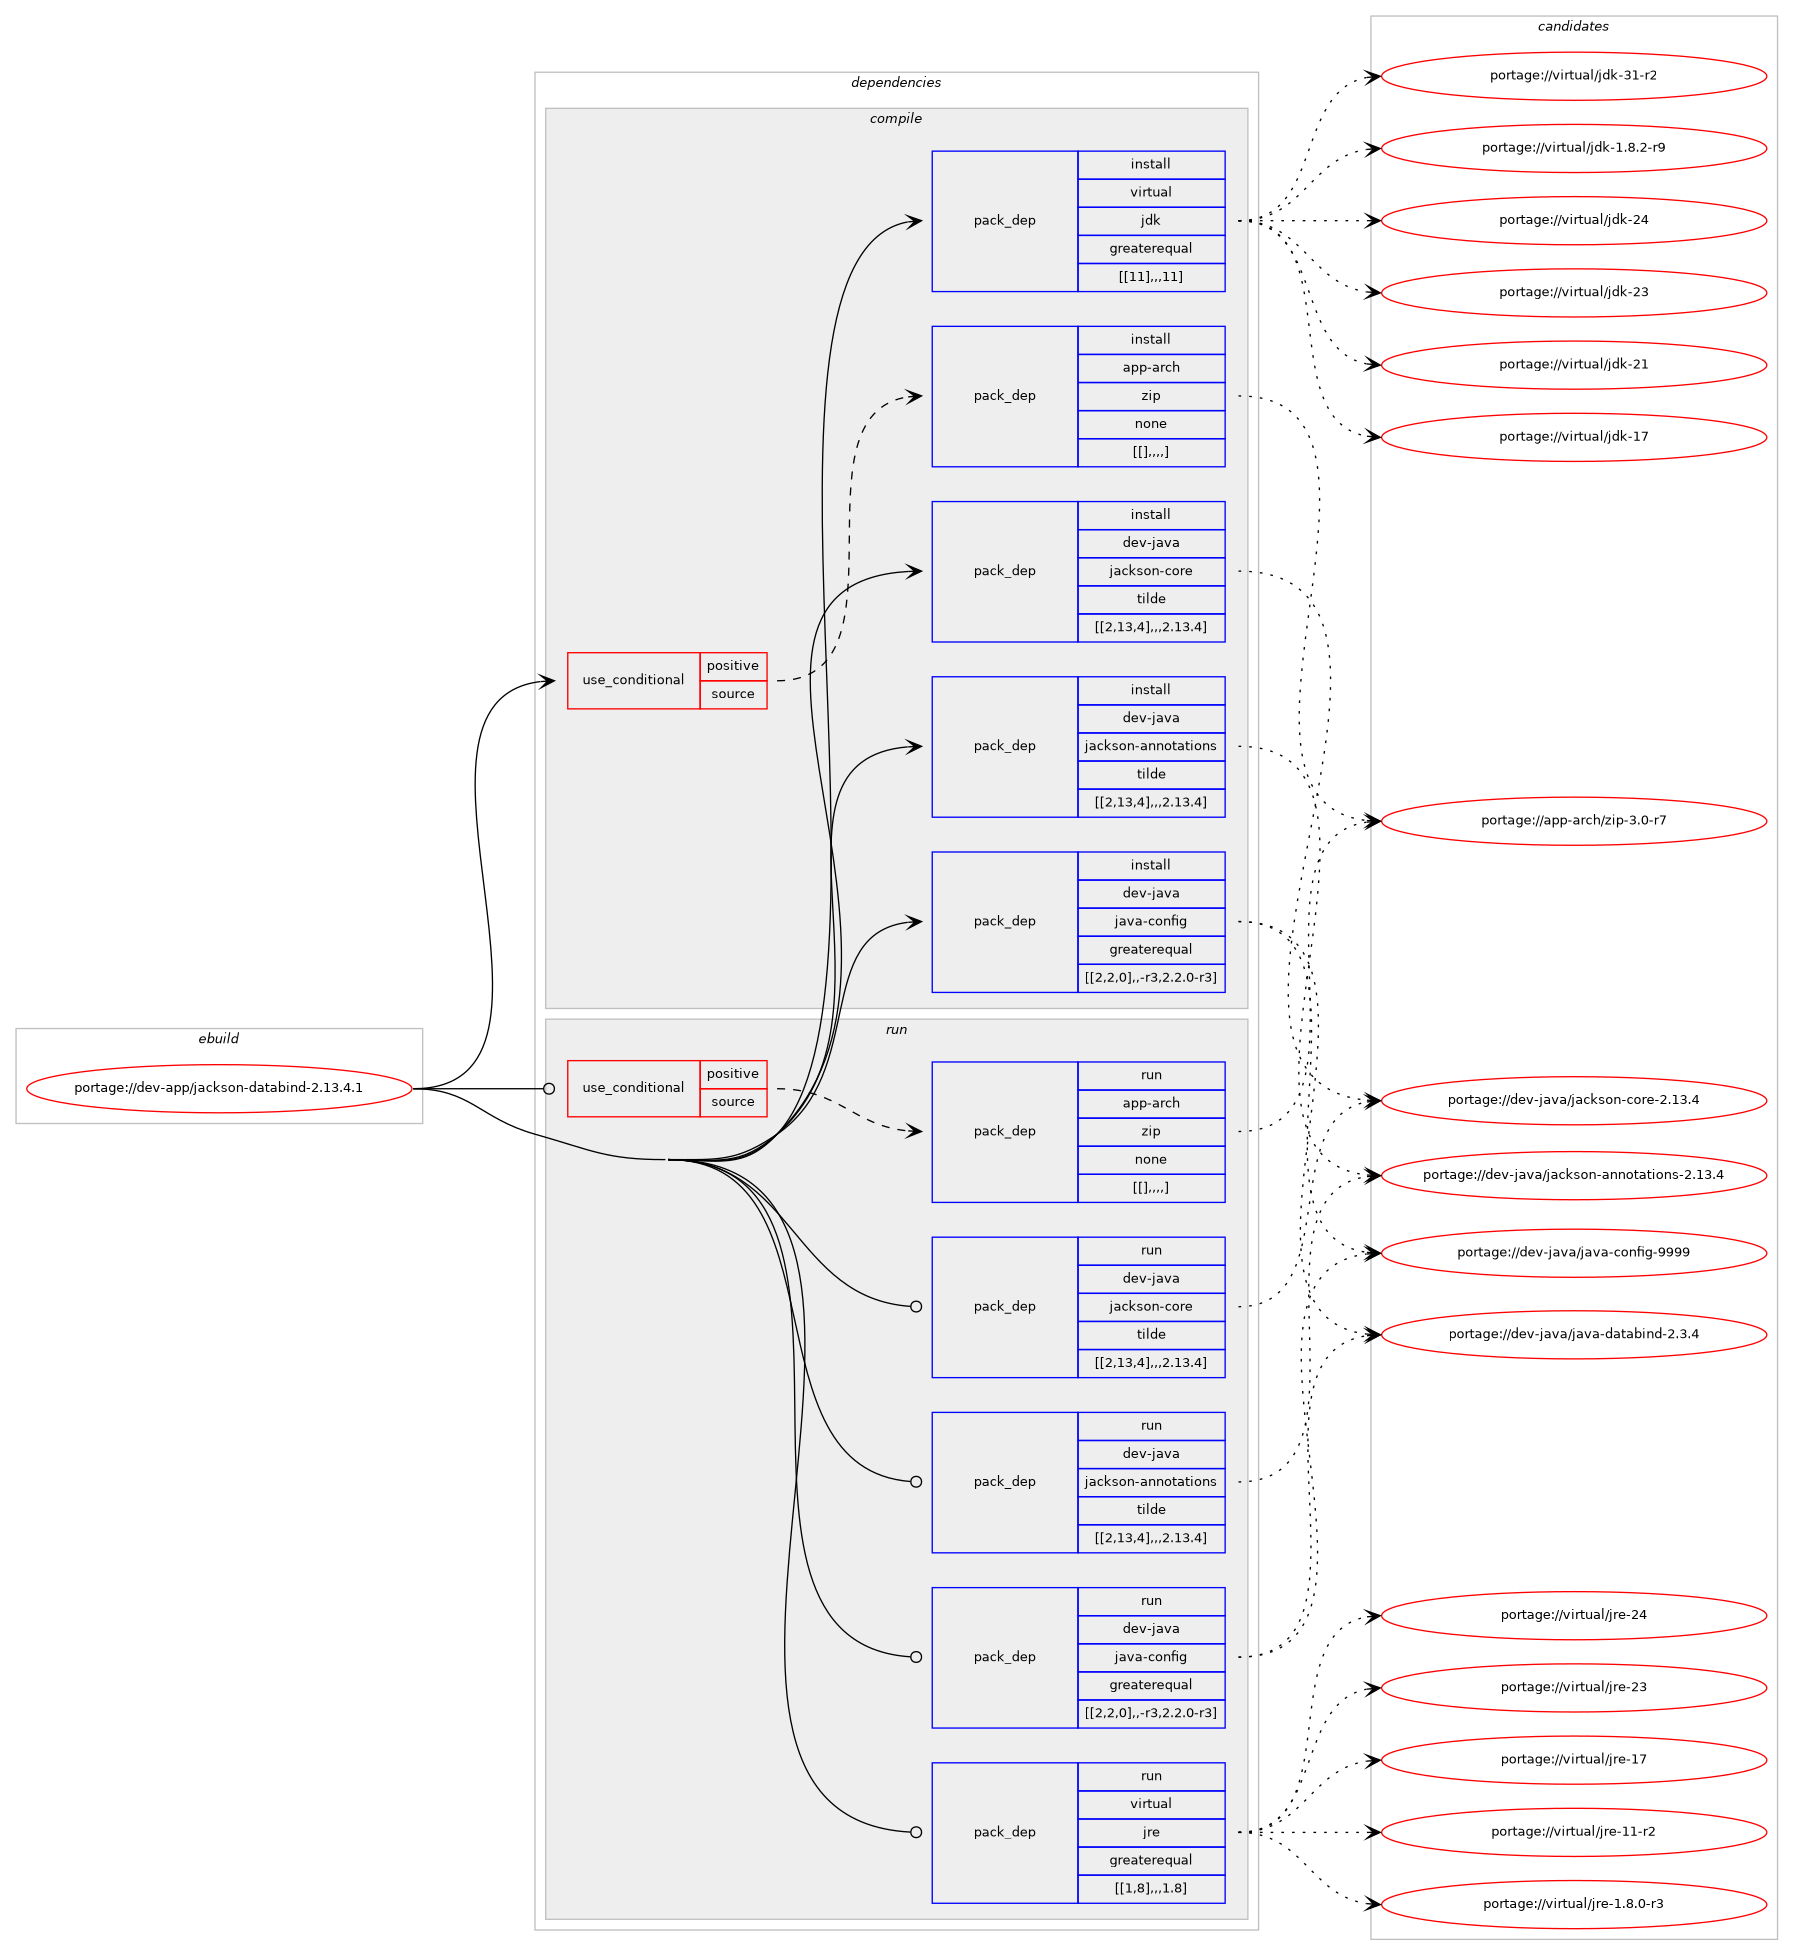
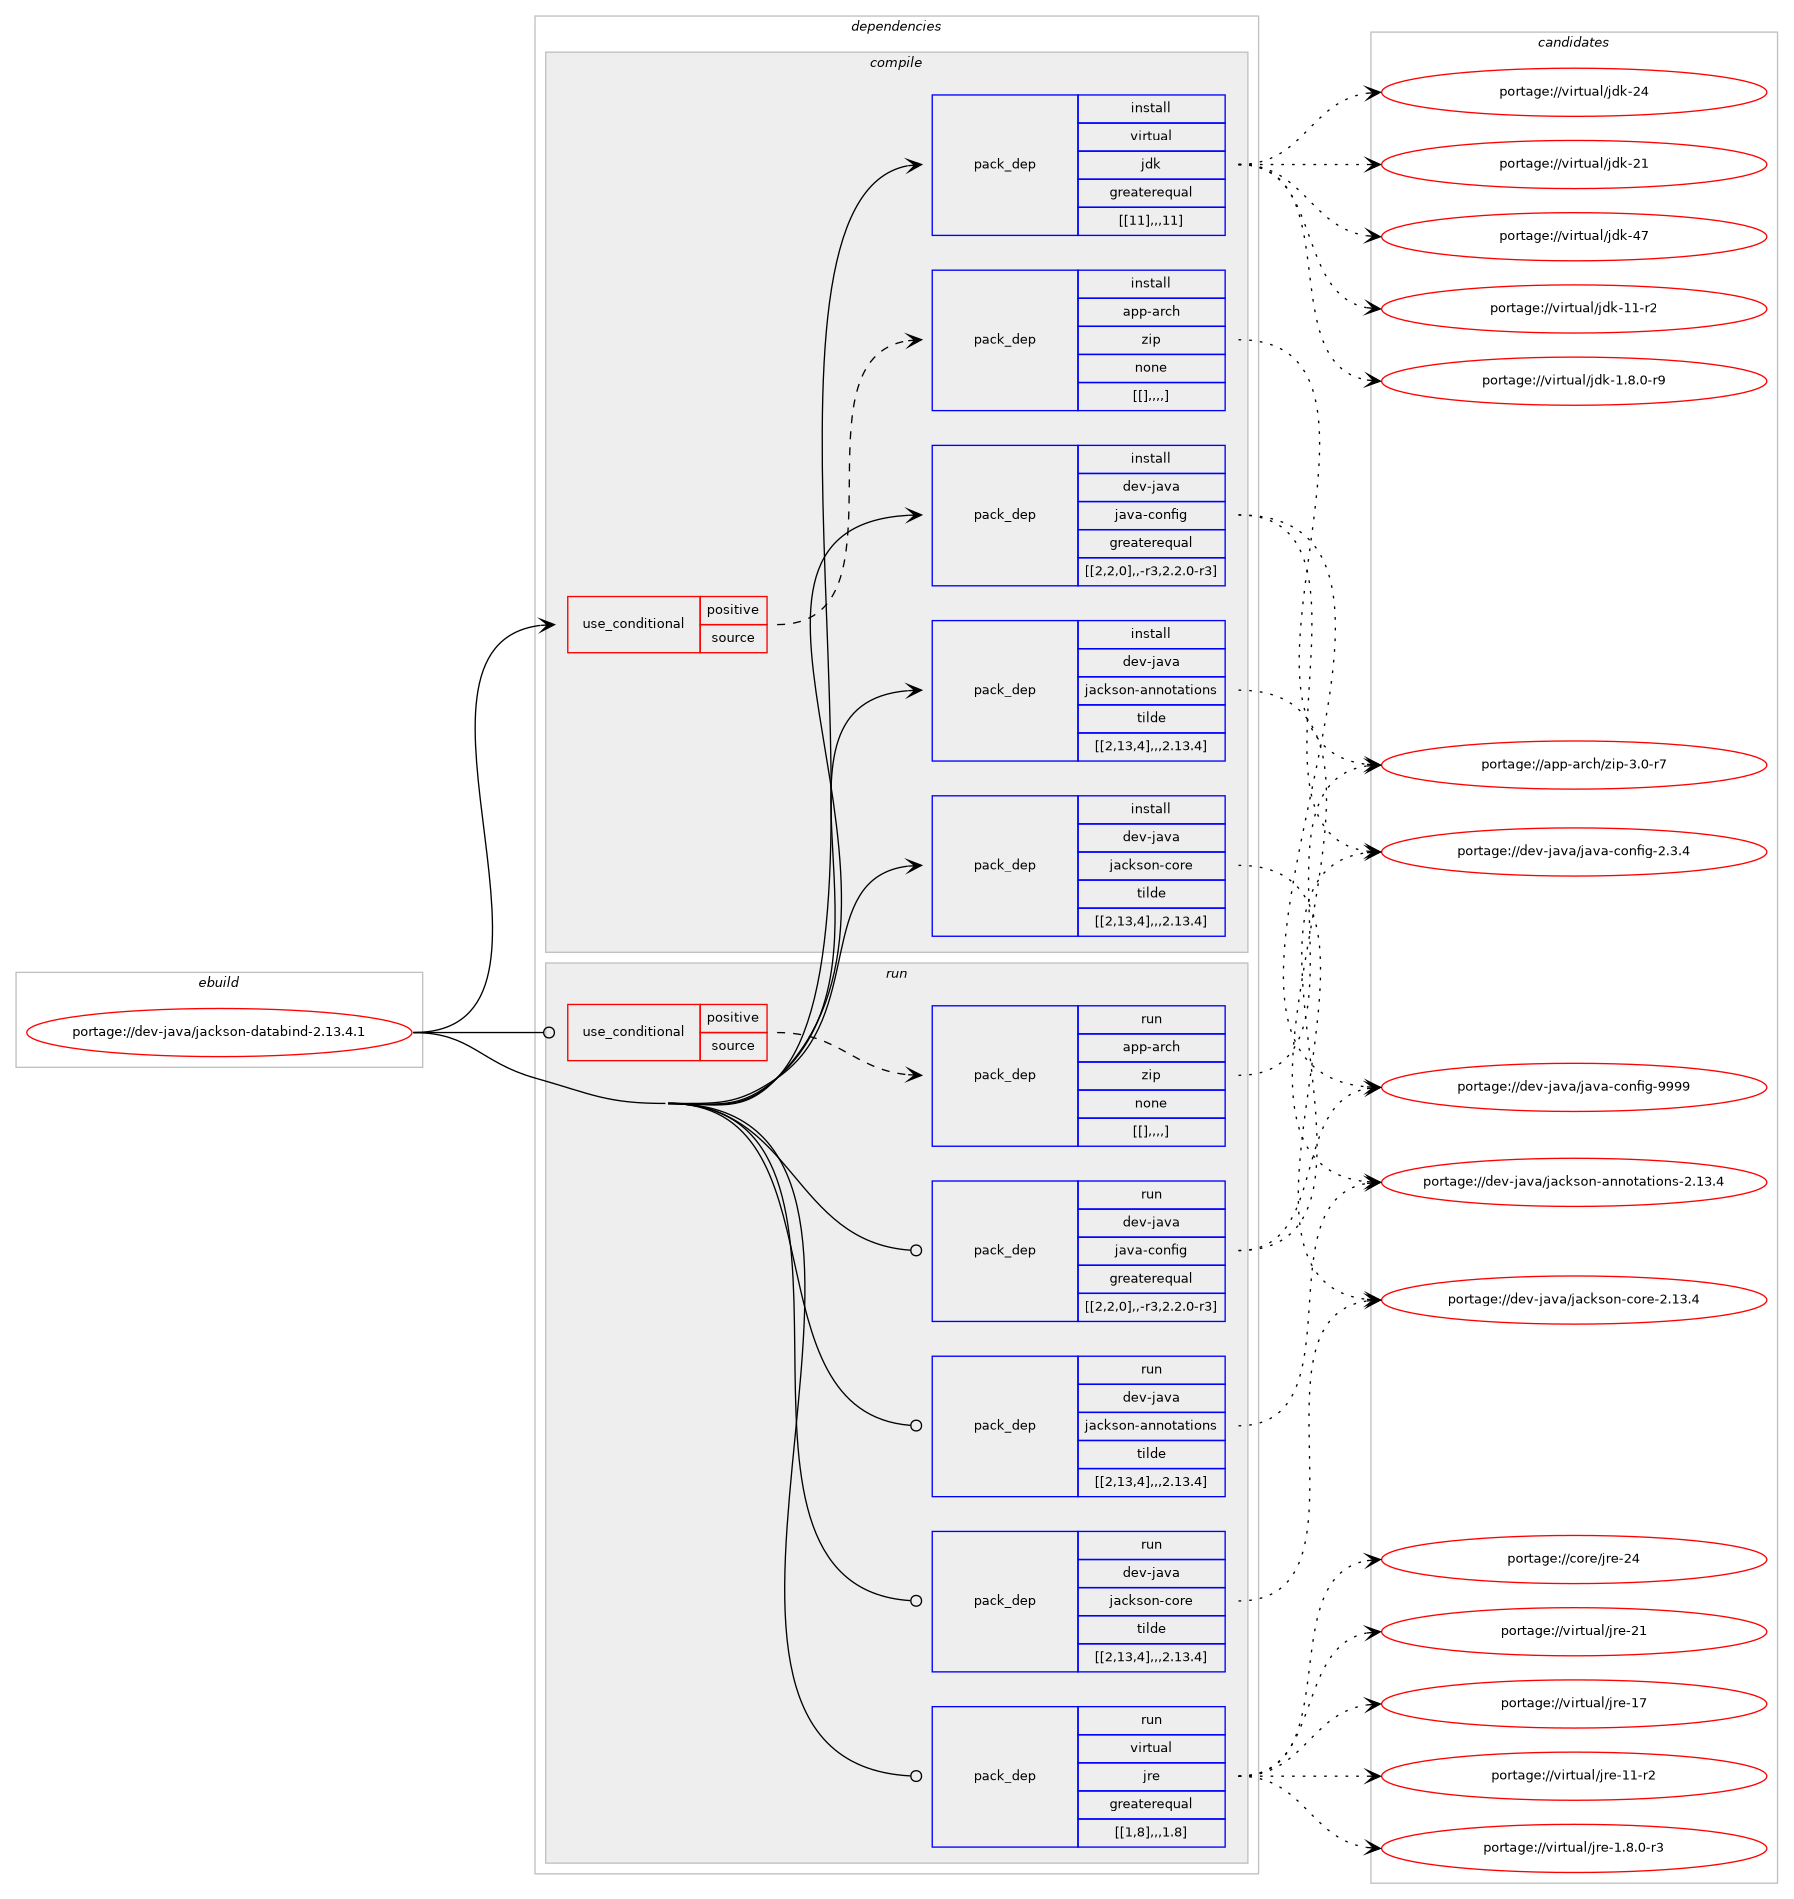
(1574, 76) -> (1574, 309)
(1574, 148) -> (1574, 381)
(1574, 293) -> none
(1574, 437) -> (1574, 237)
(219, 1089) -> (219, 1033)
(1574, 1335) -> (1574, 852)
(1574, 1616) -> (1574, 1560)
(1574, 1688) -> (1574, 1632)
